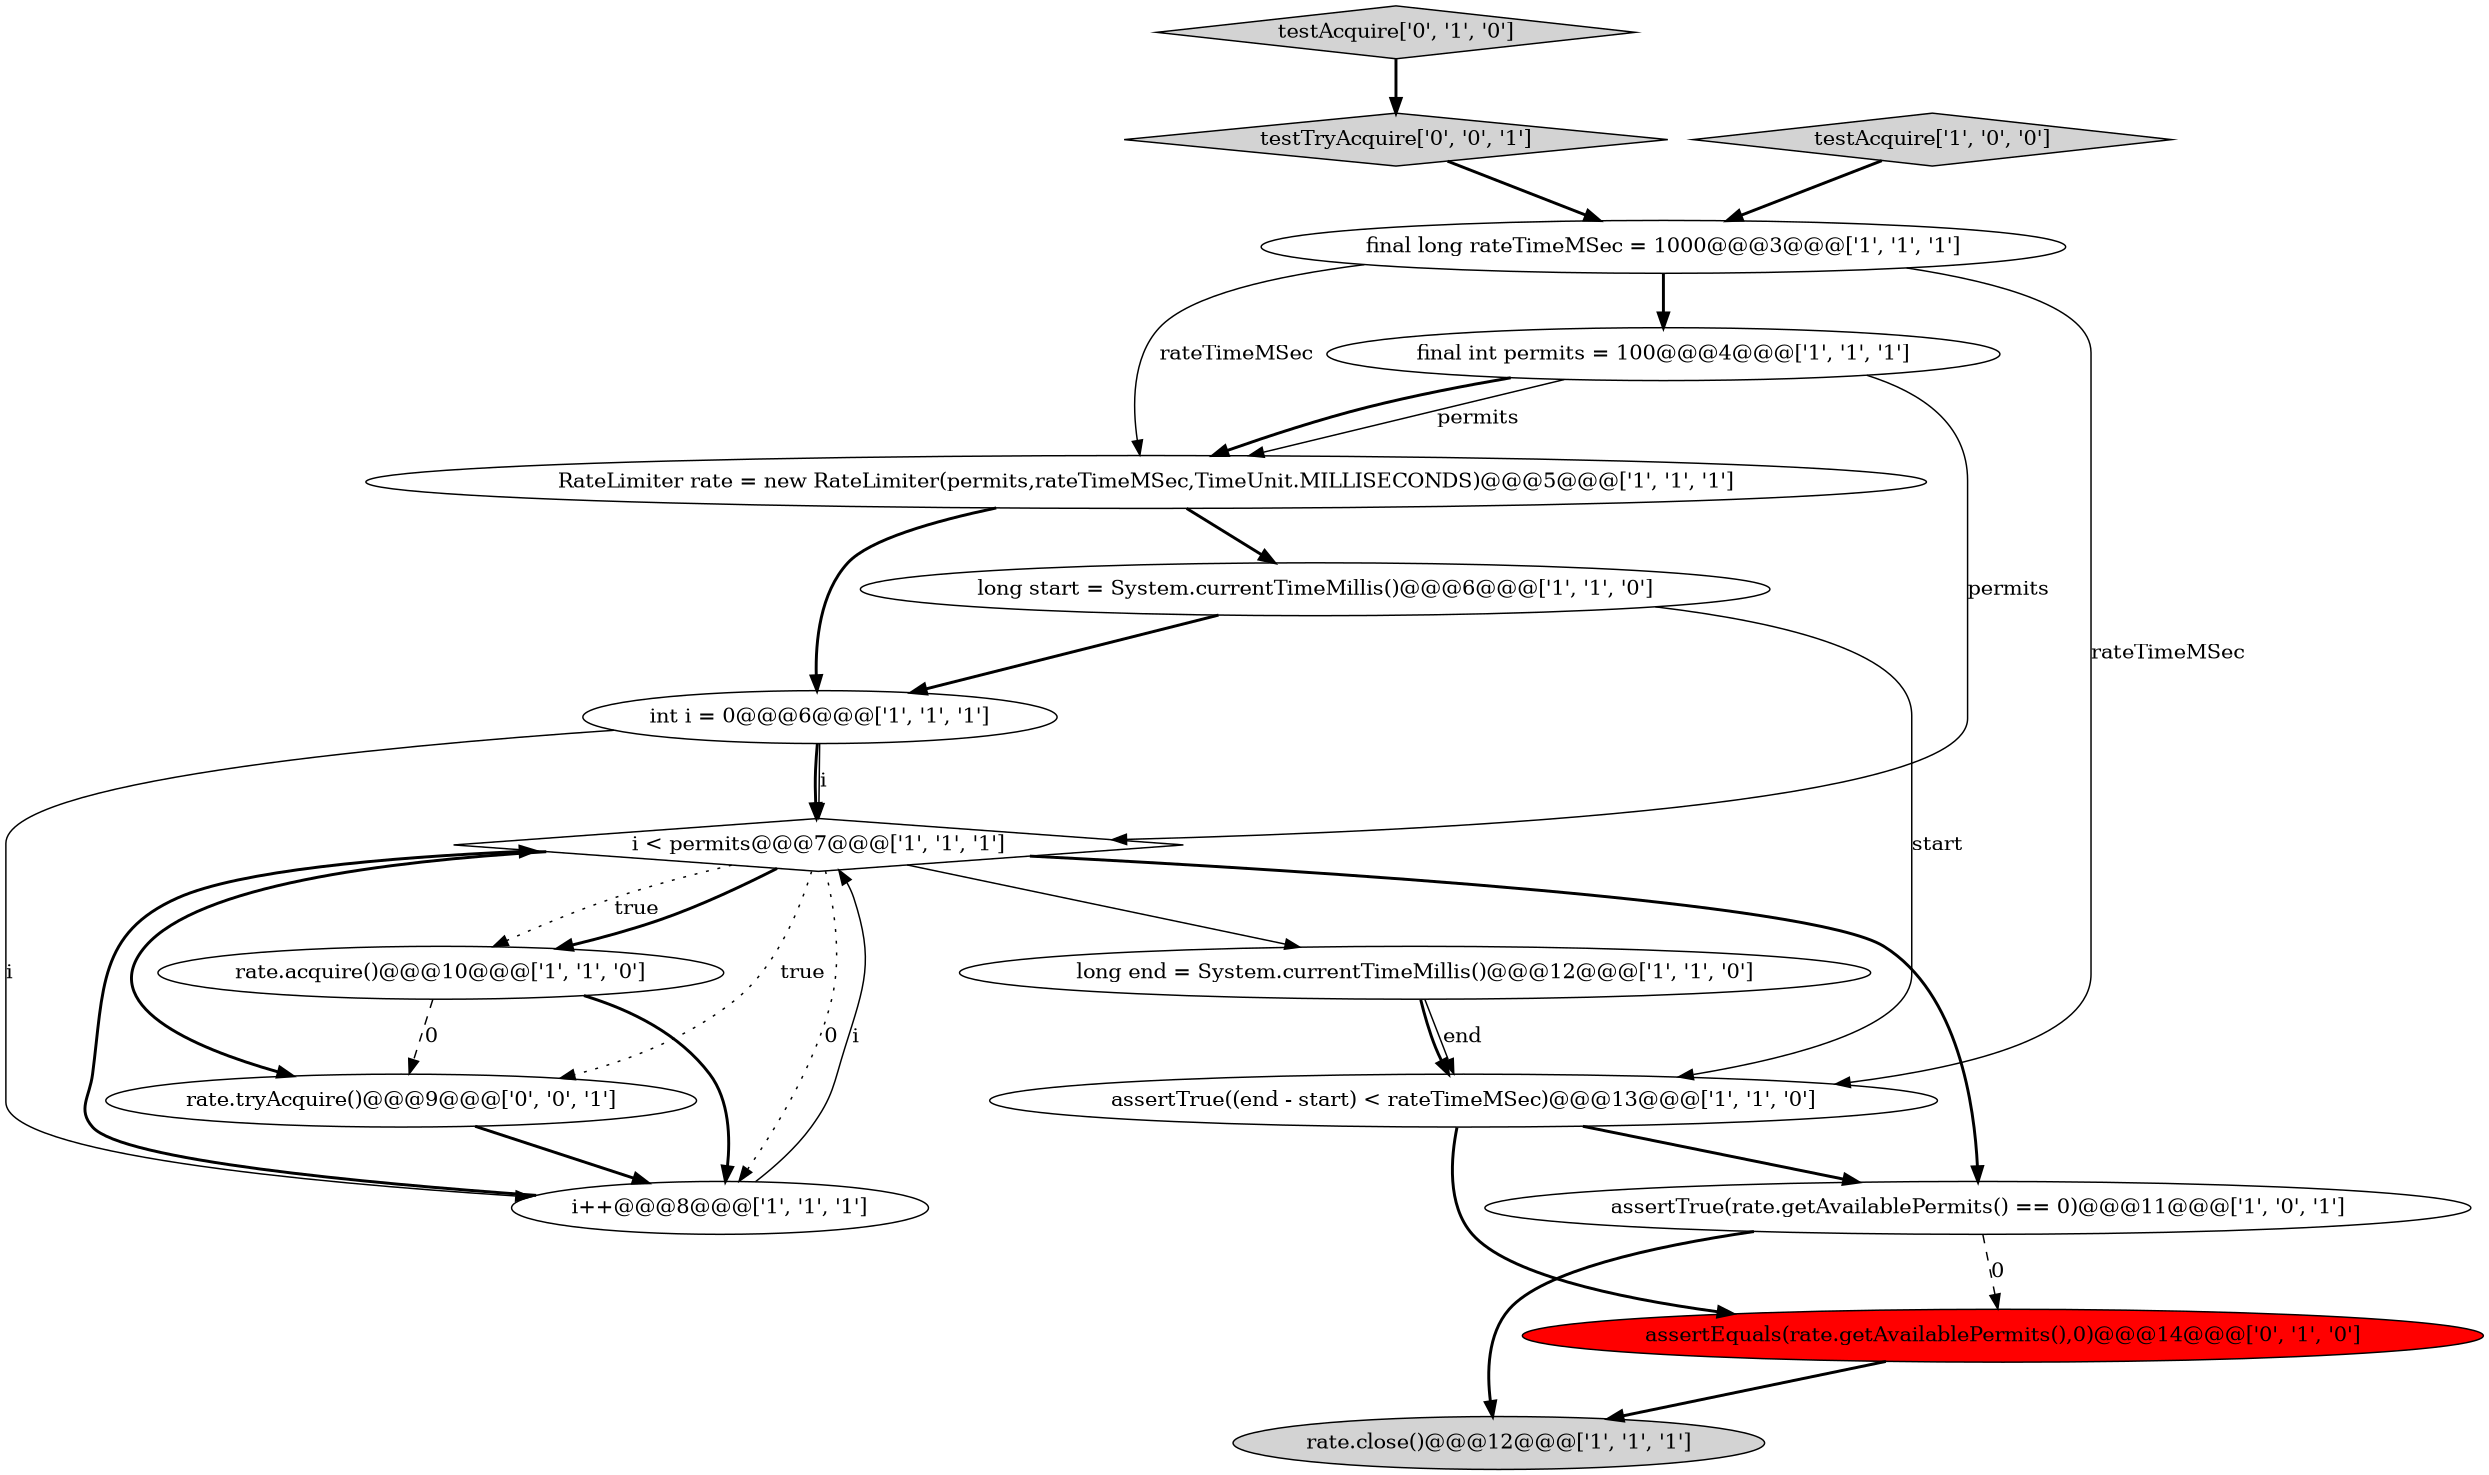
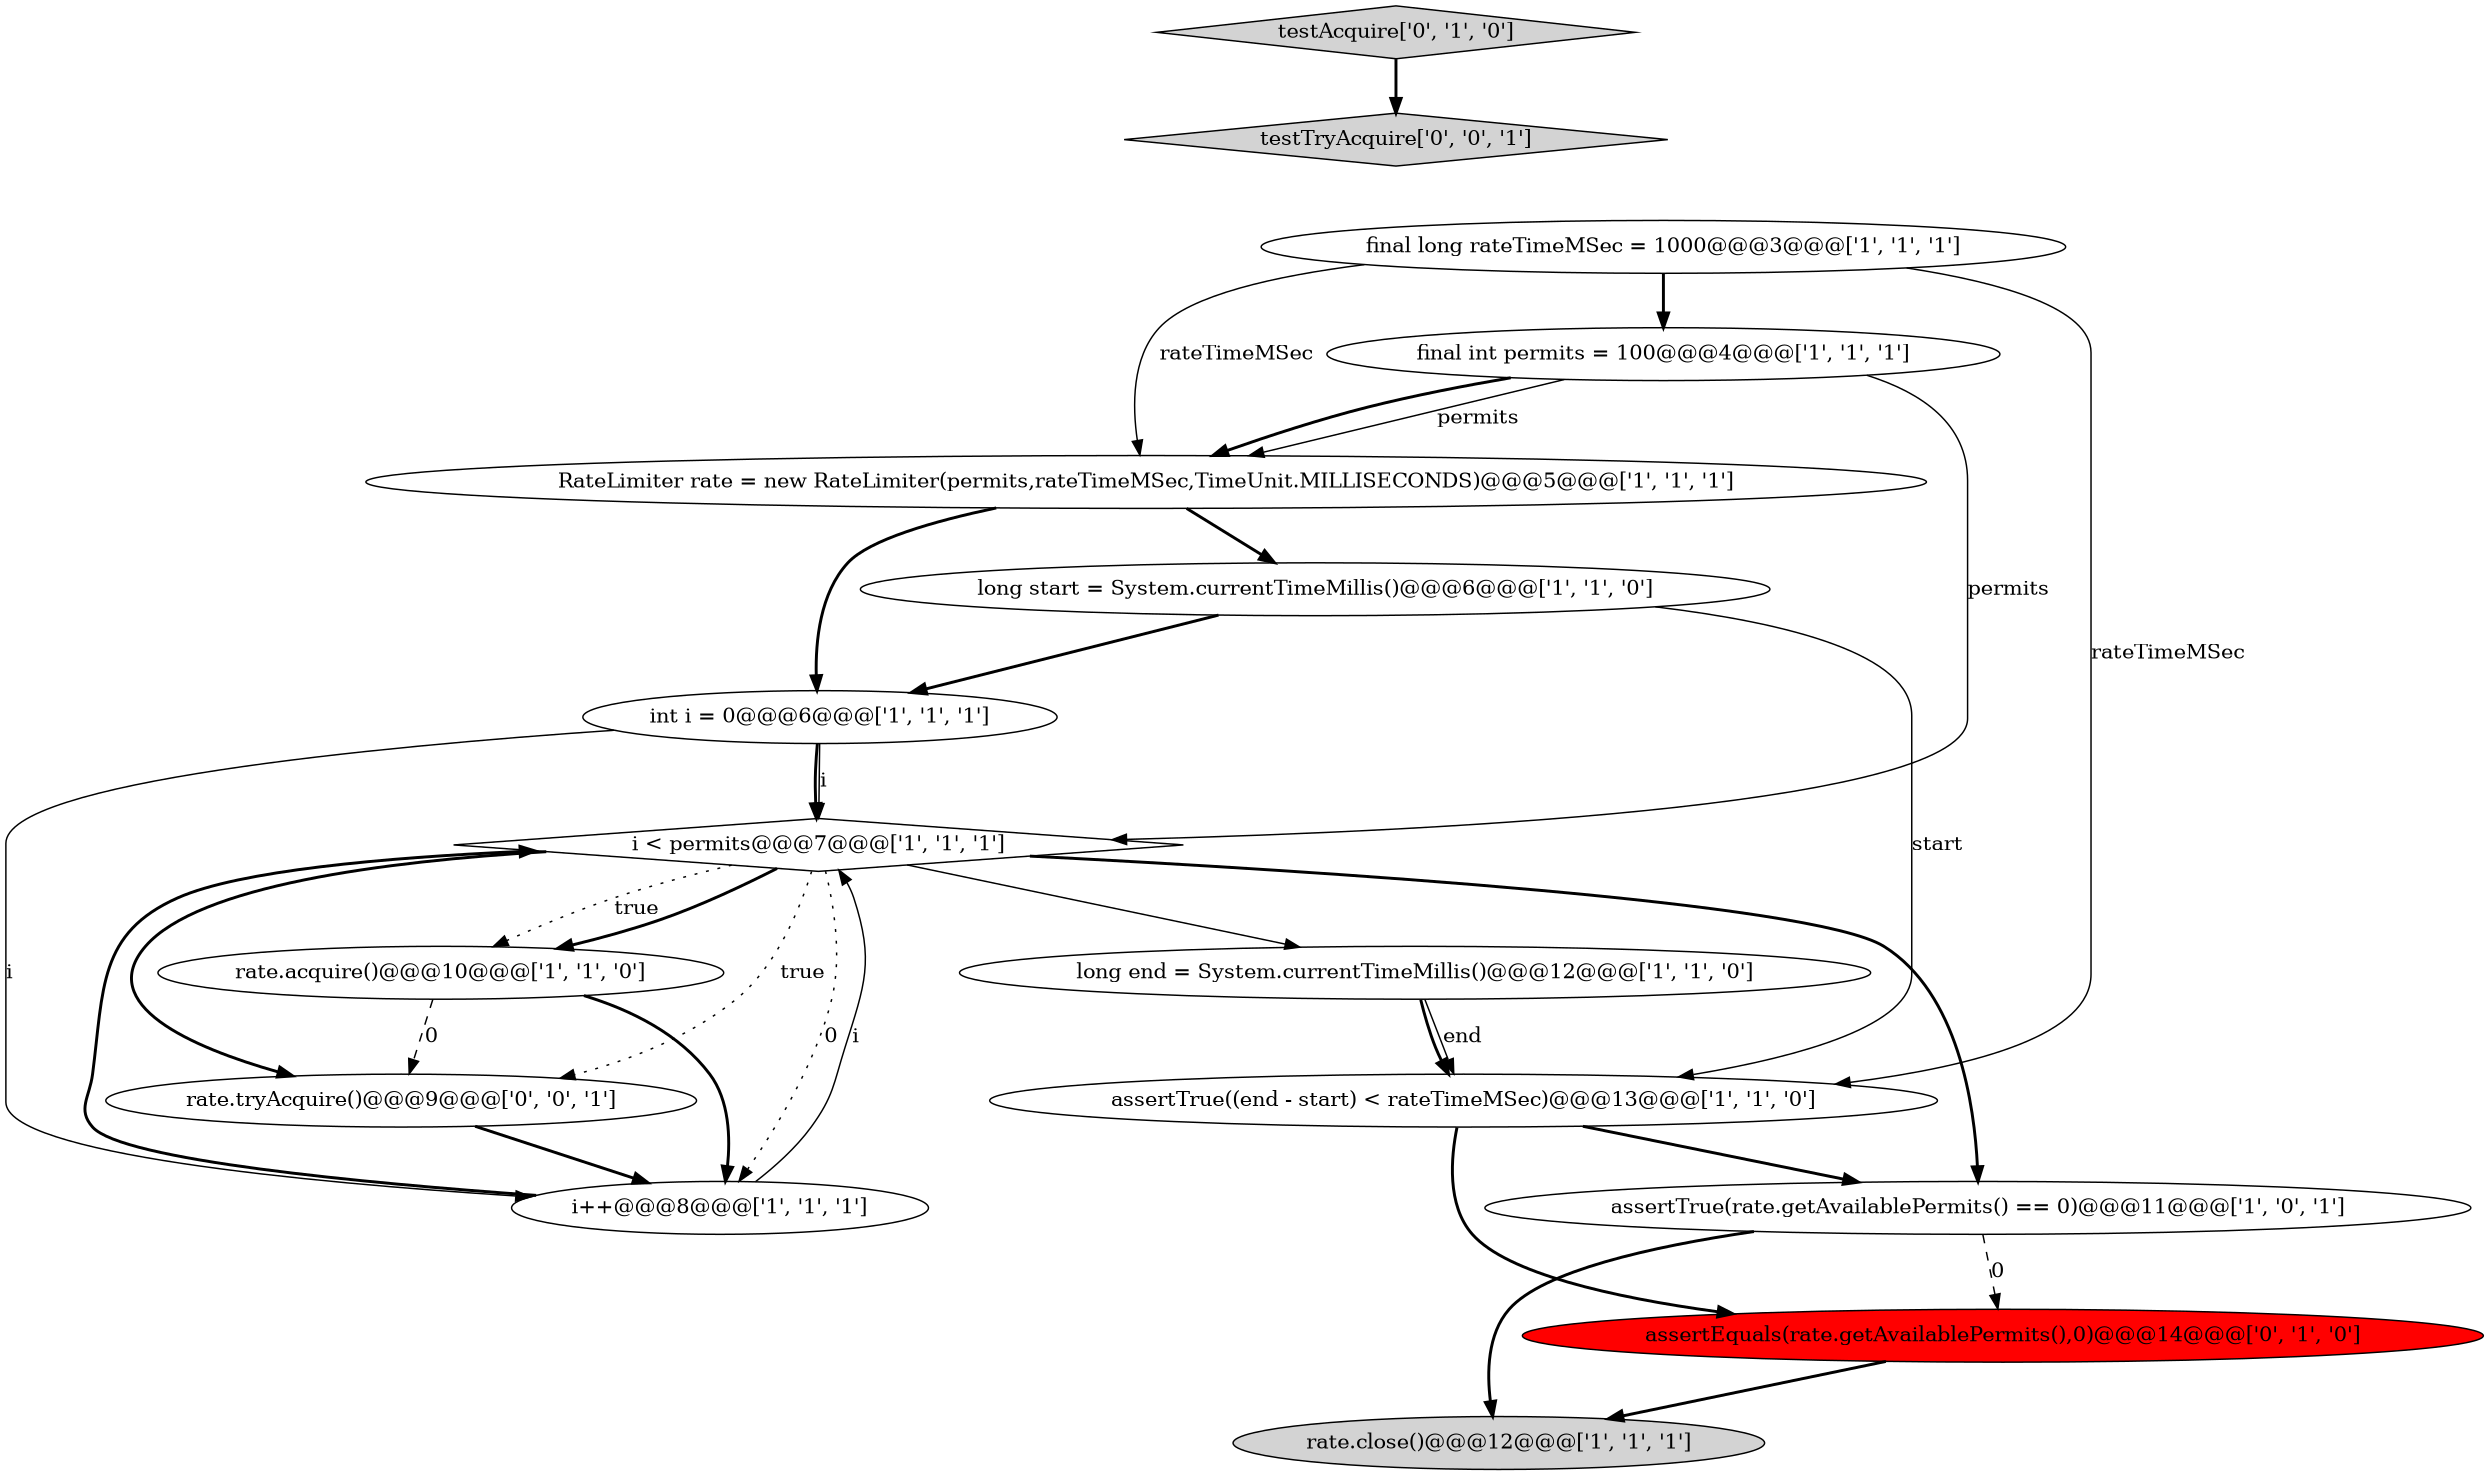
(1932, 140) -> none
(1517, 188) -> none
